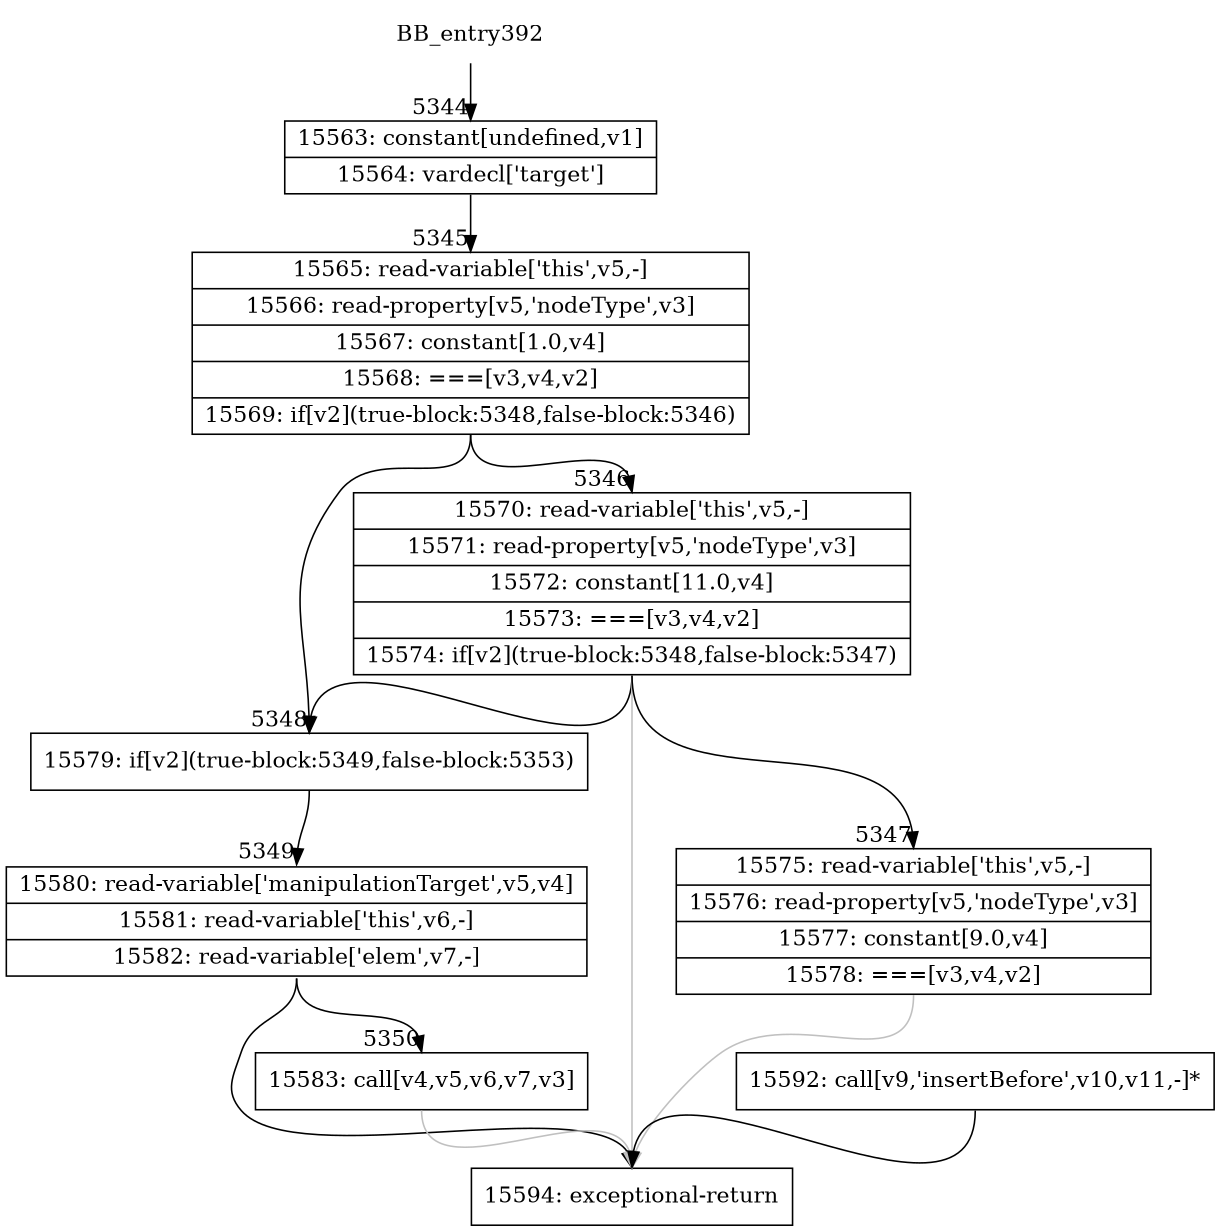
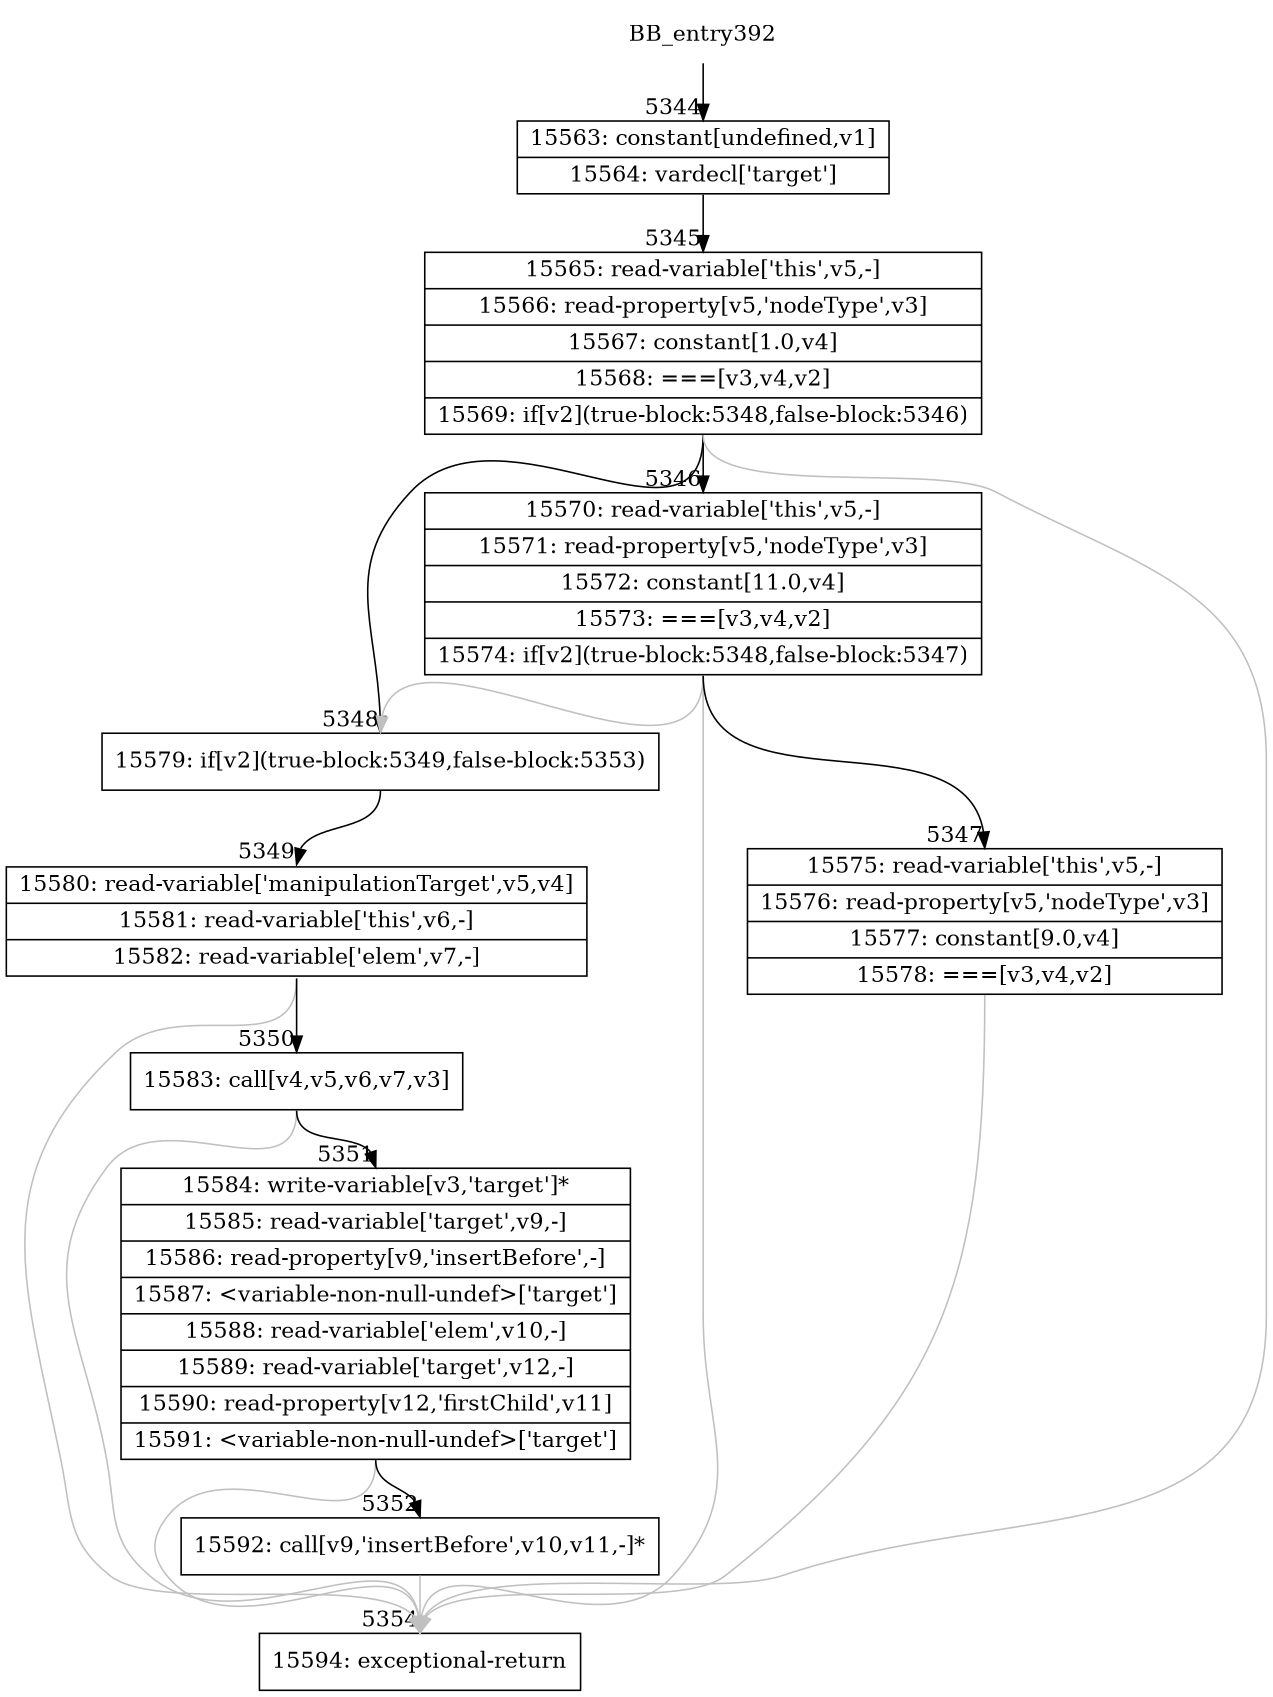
(478, 706) -> (549, 706)
(355, 1135) -> (39, 1357)
(811, 1141) -> (420, 1596)
none -> (1266, 1165)
none -> (376, 1314)
